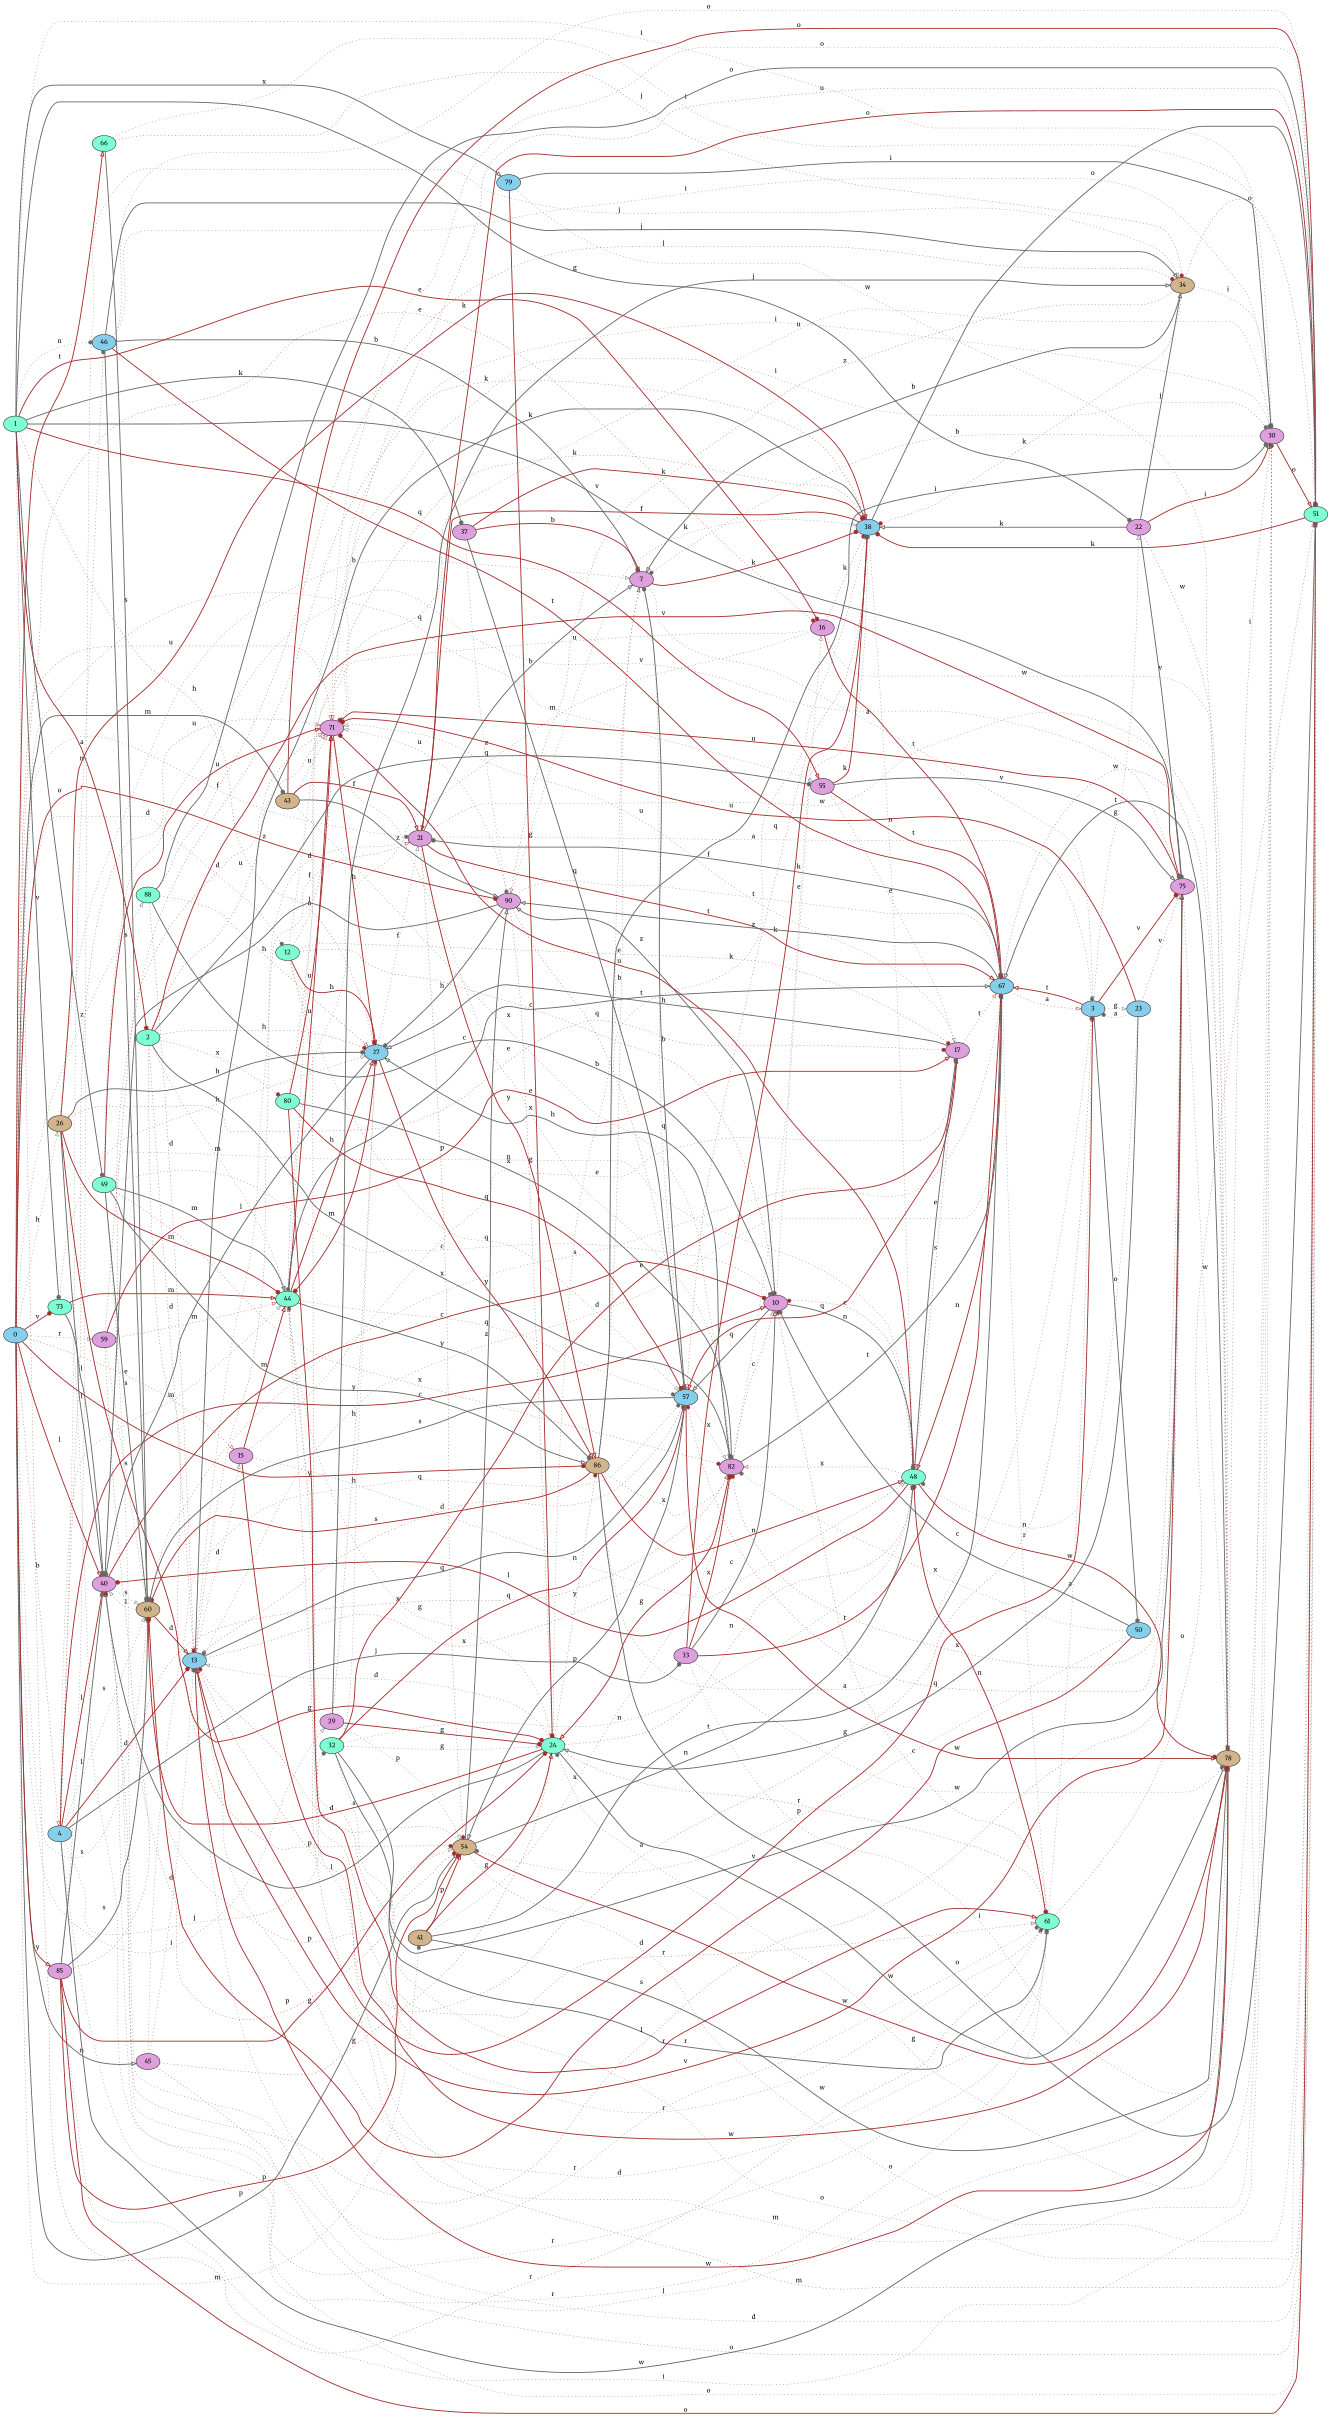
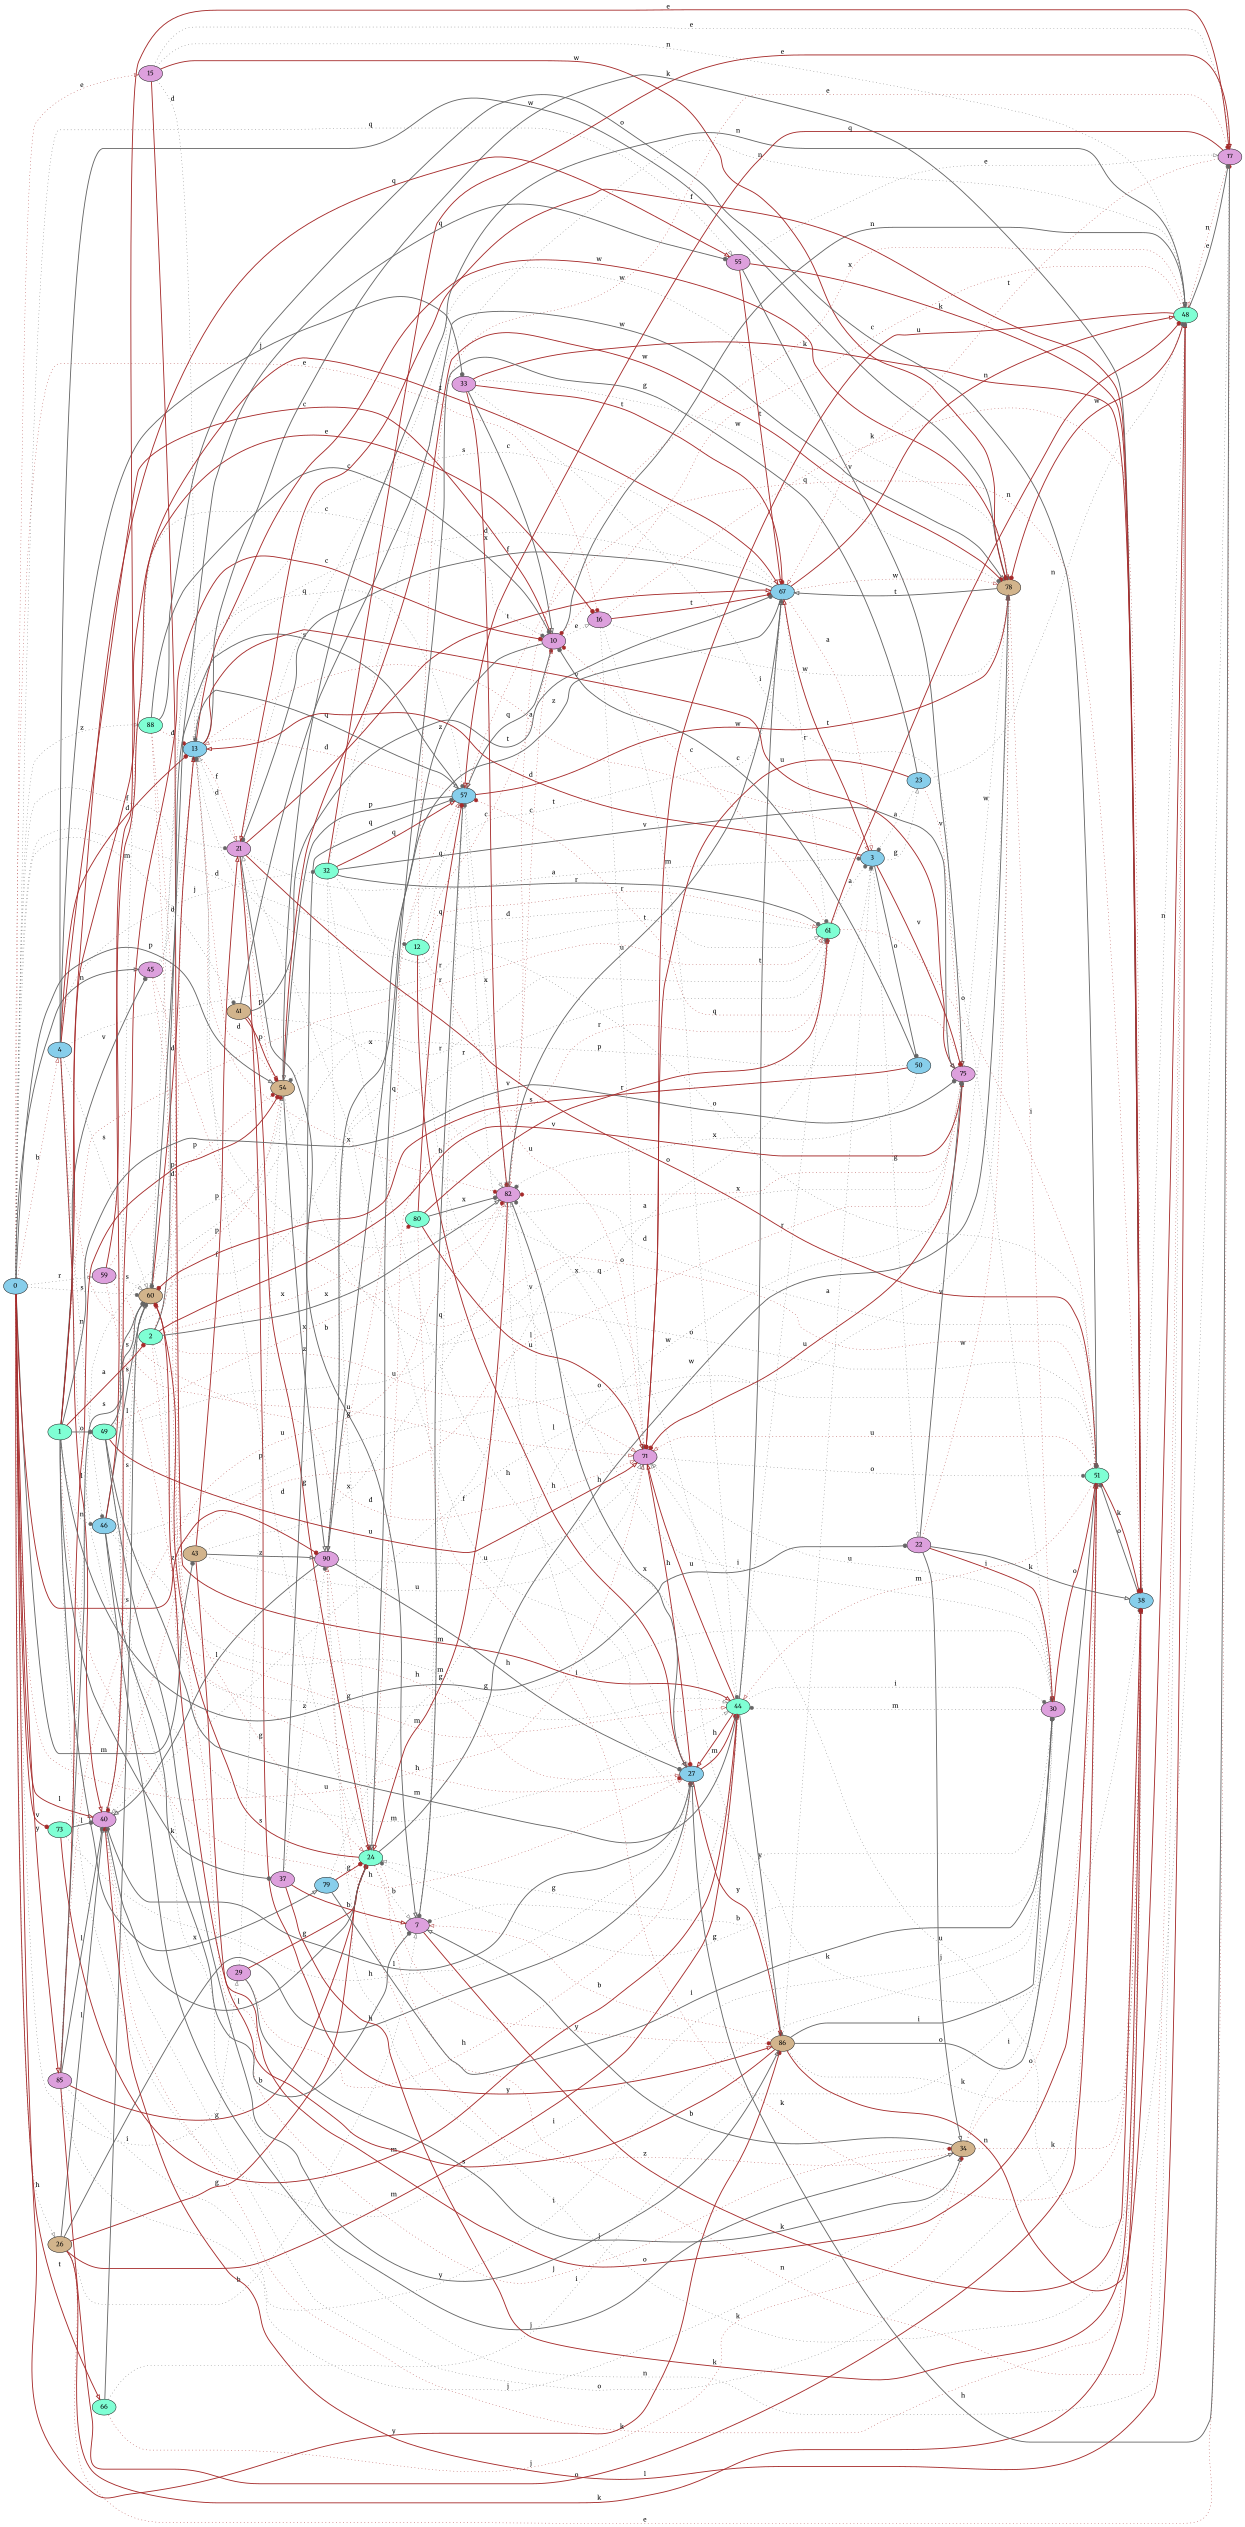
(33, 842) -> (79, 1151)
(936, 1248) -> (1208, 228)
(220, 1561) -> (191, 406)
(473, 1561) -> (306, 714)
(398, 1599) -> (283, 1433)
